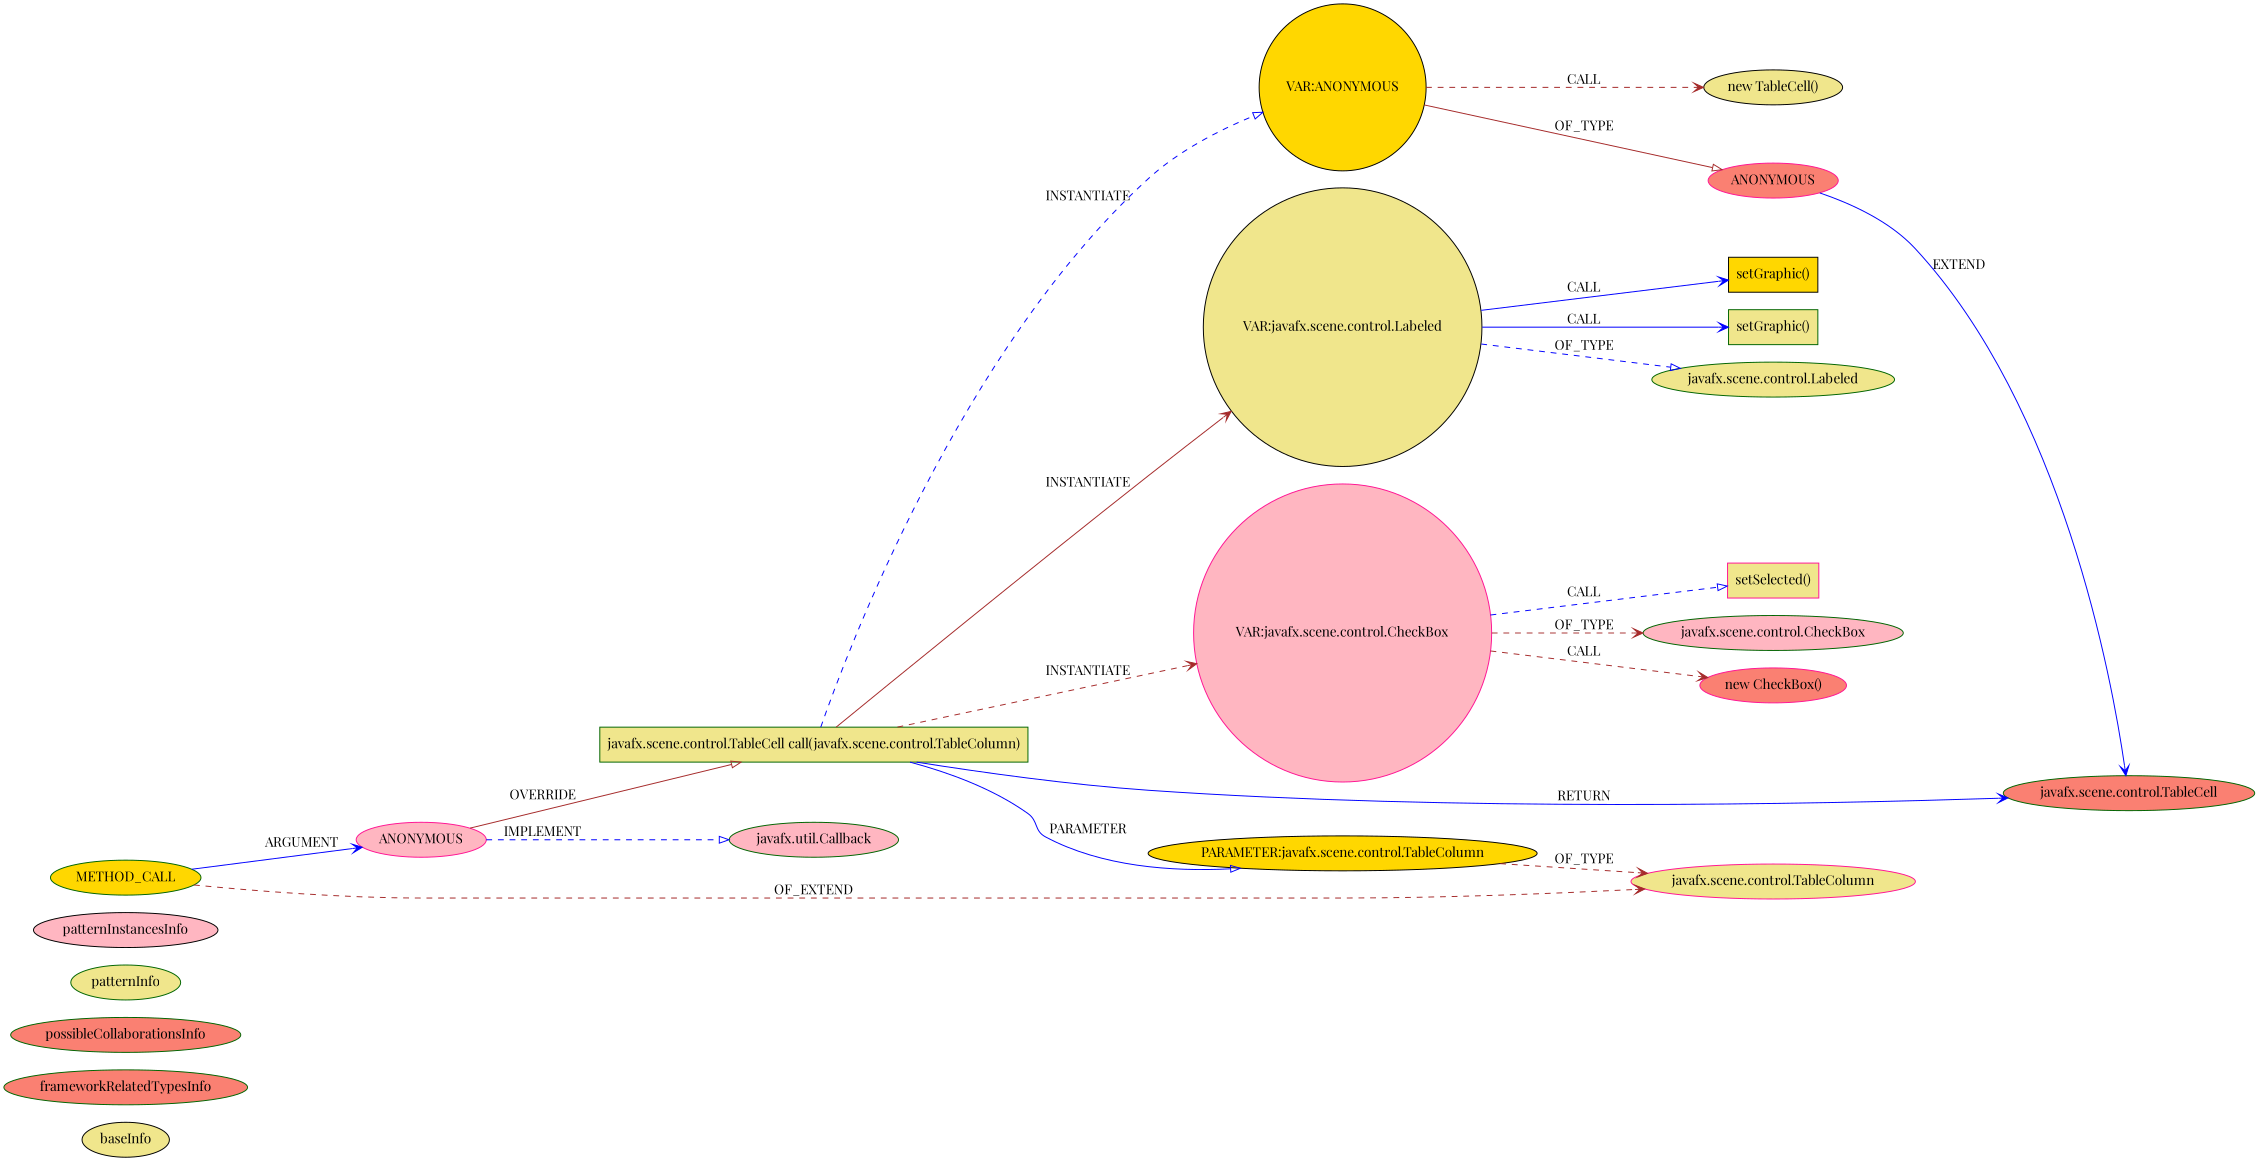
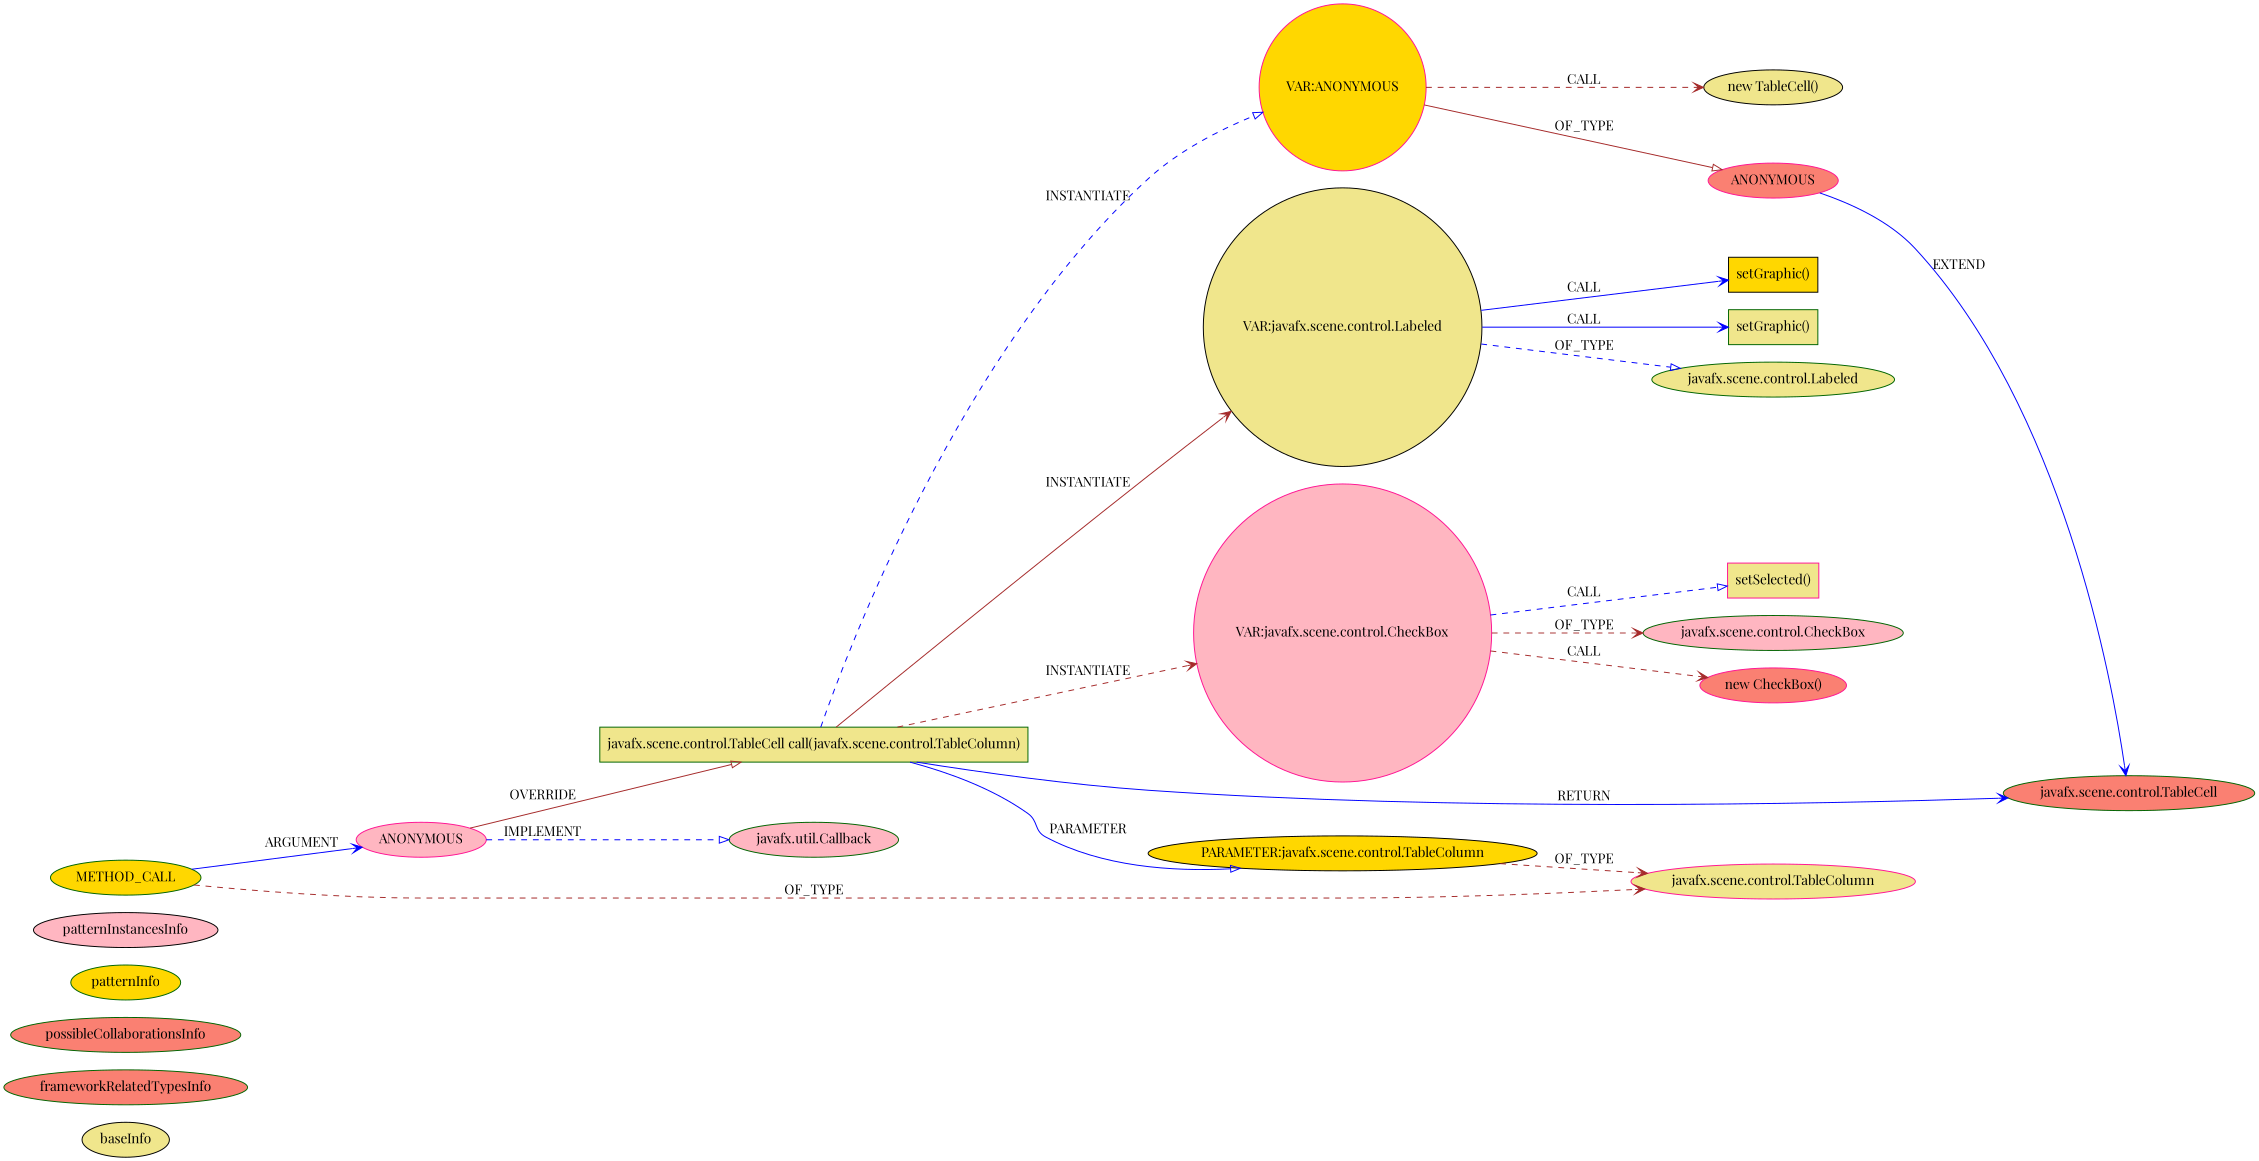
(1343, 87) -> (1343, 87)
(814, 891) -> (814, 891)
(126, 982) -> (126, 982)
